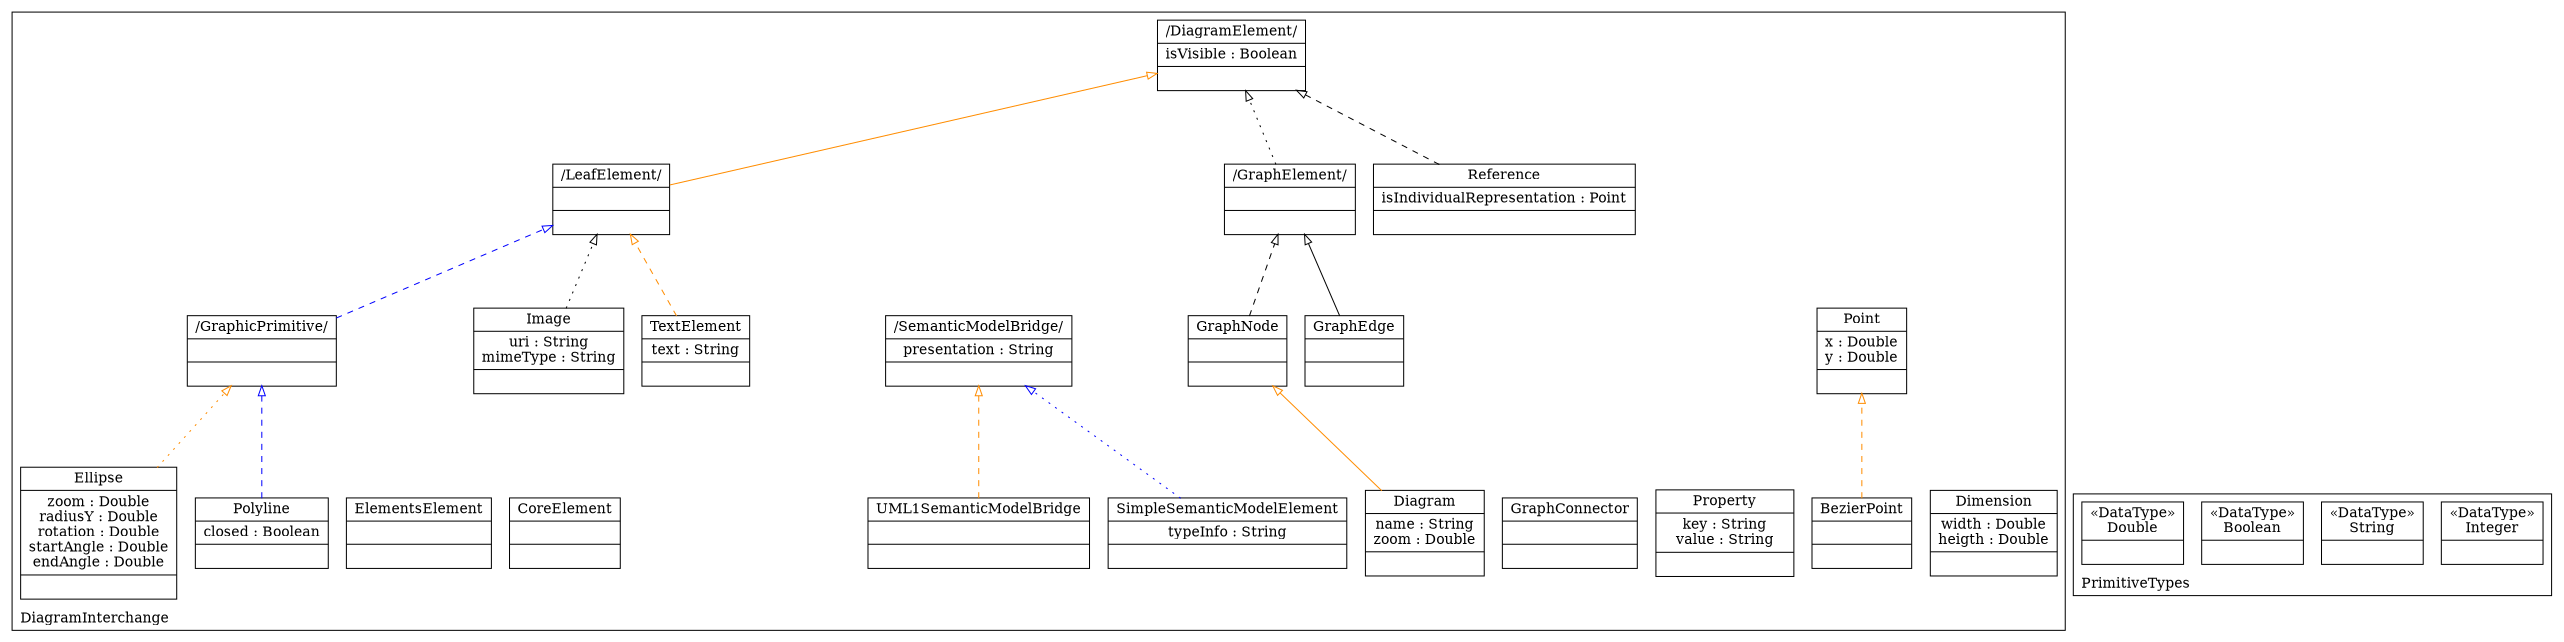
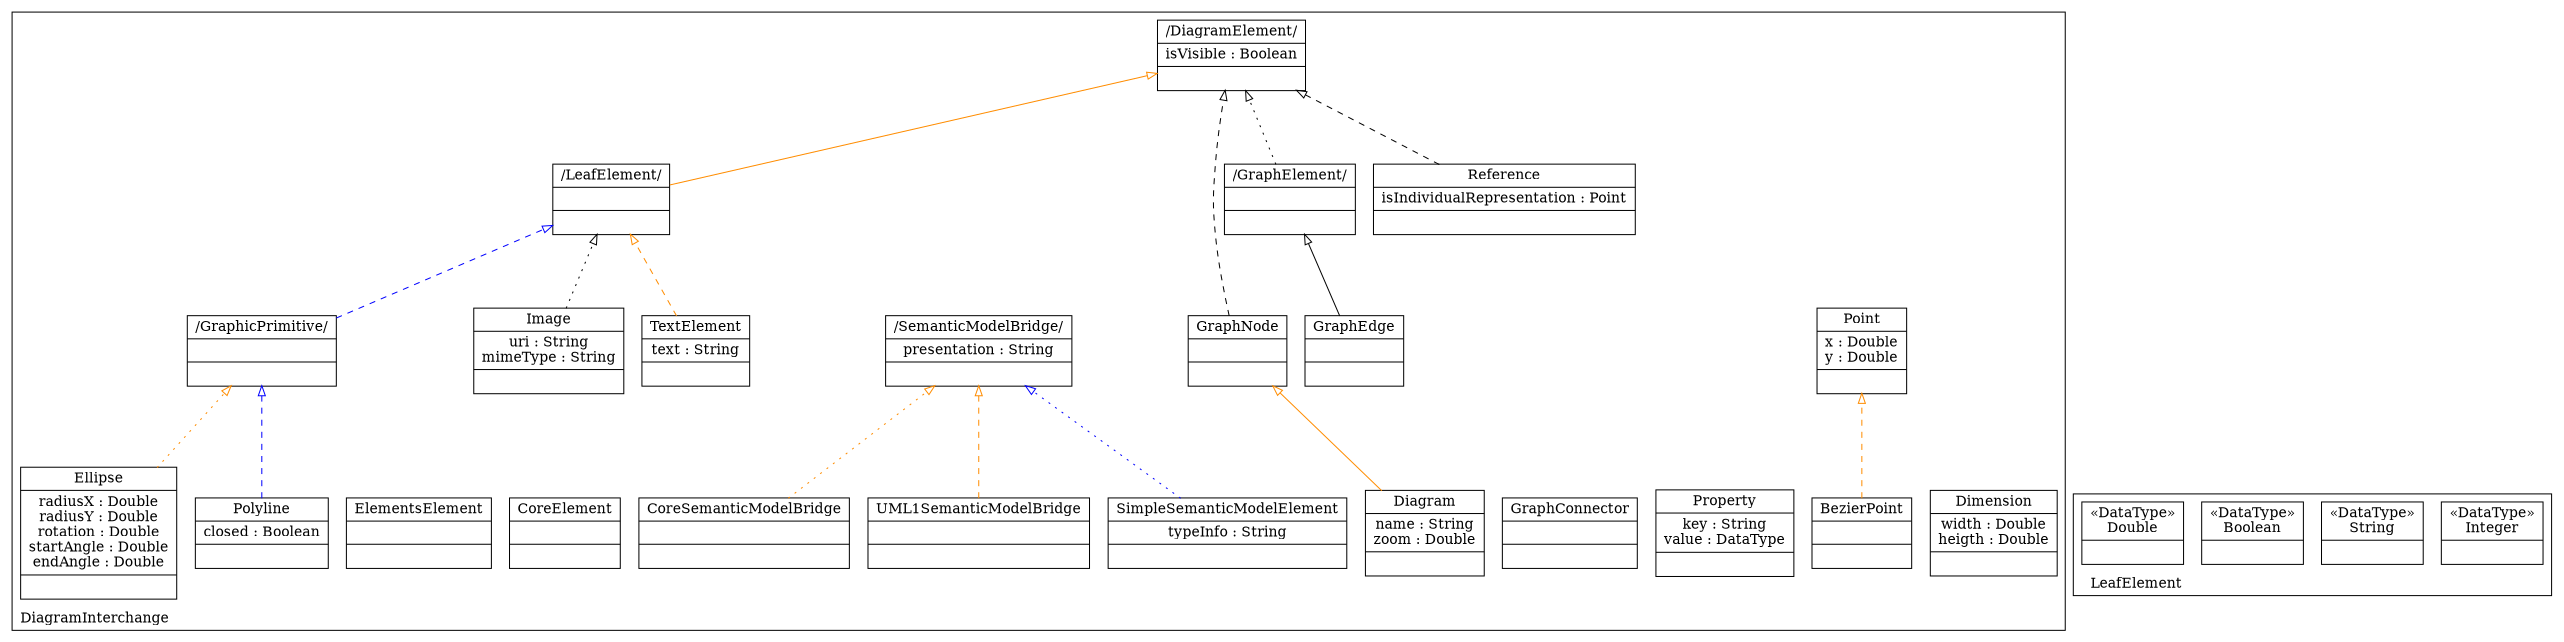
(1262, 280) -> (1214, 208)
(99, 502) -> (99, 502)
none -> (744, 533)
(1725, 540) -> (1725, 540)
(2136, 584) -> (2136, 584)
